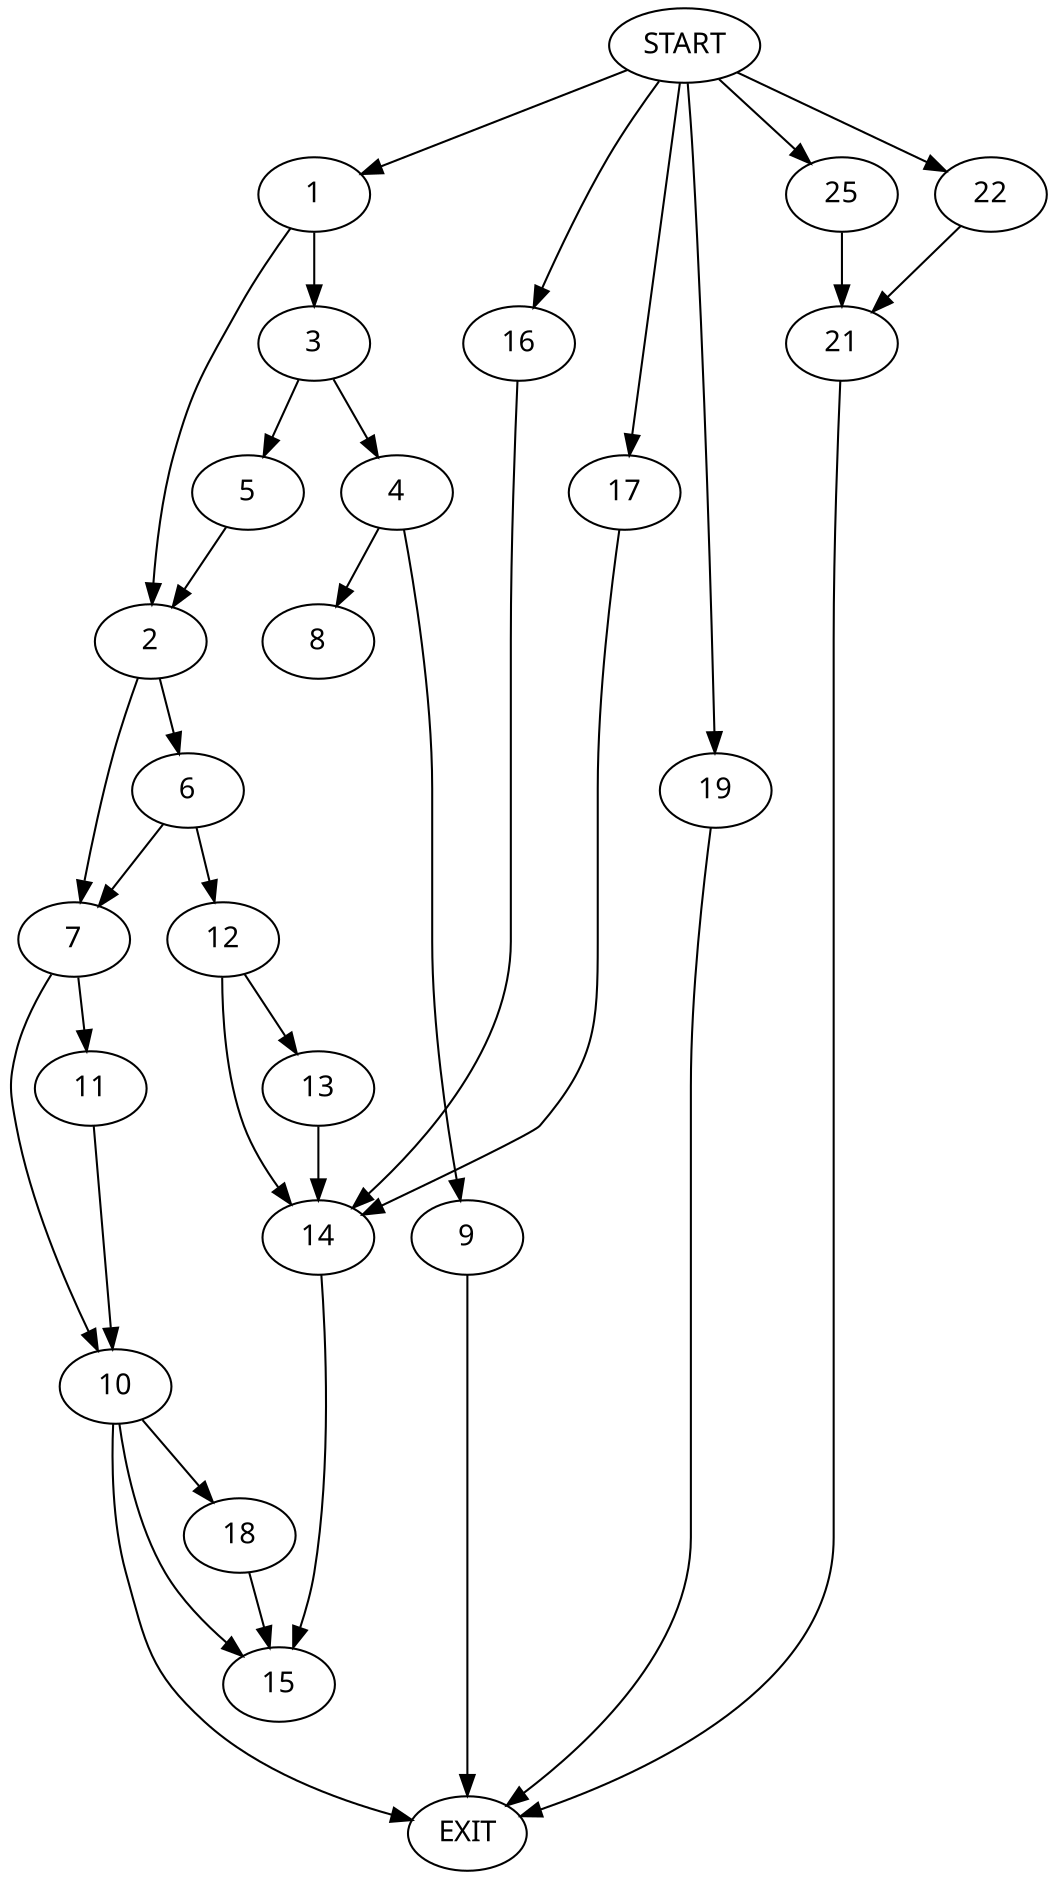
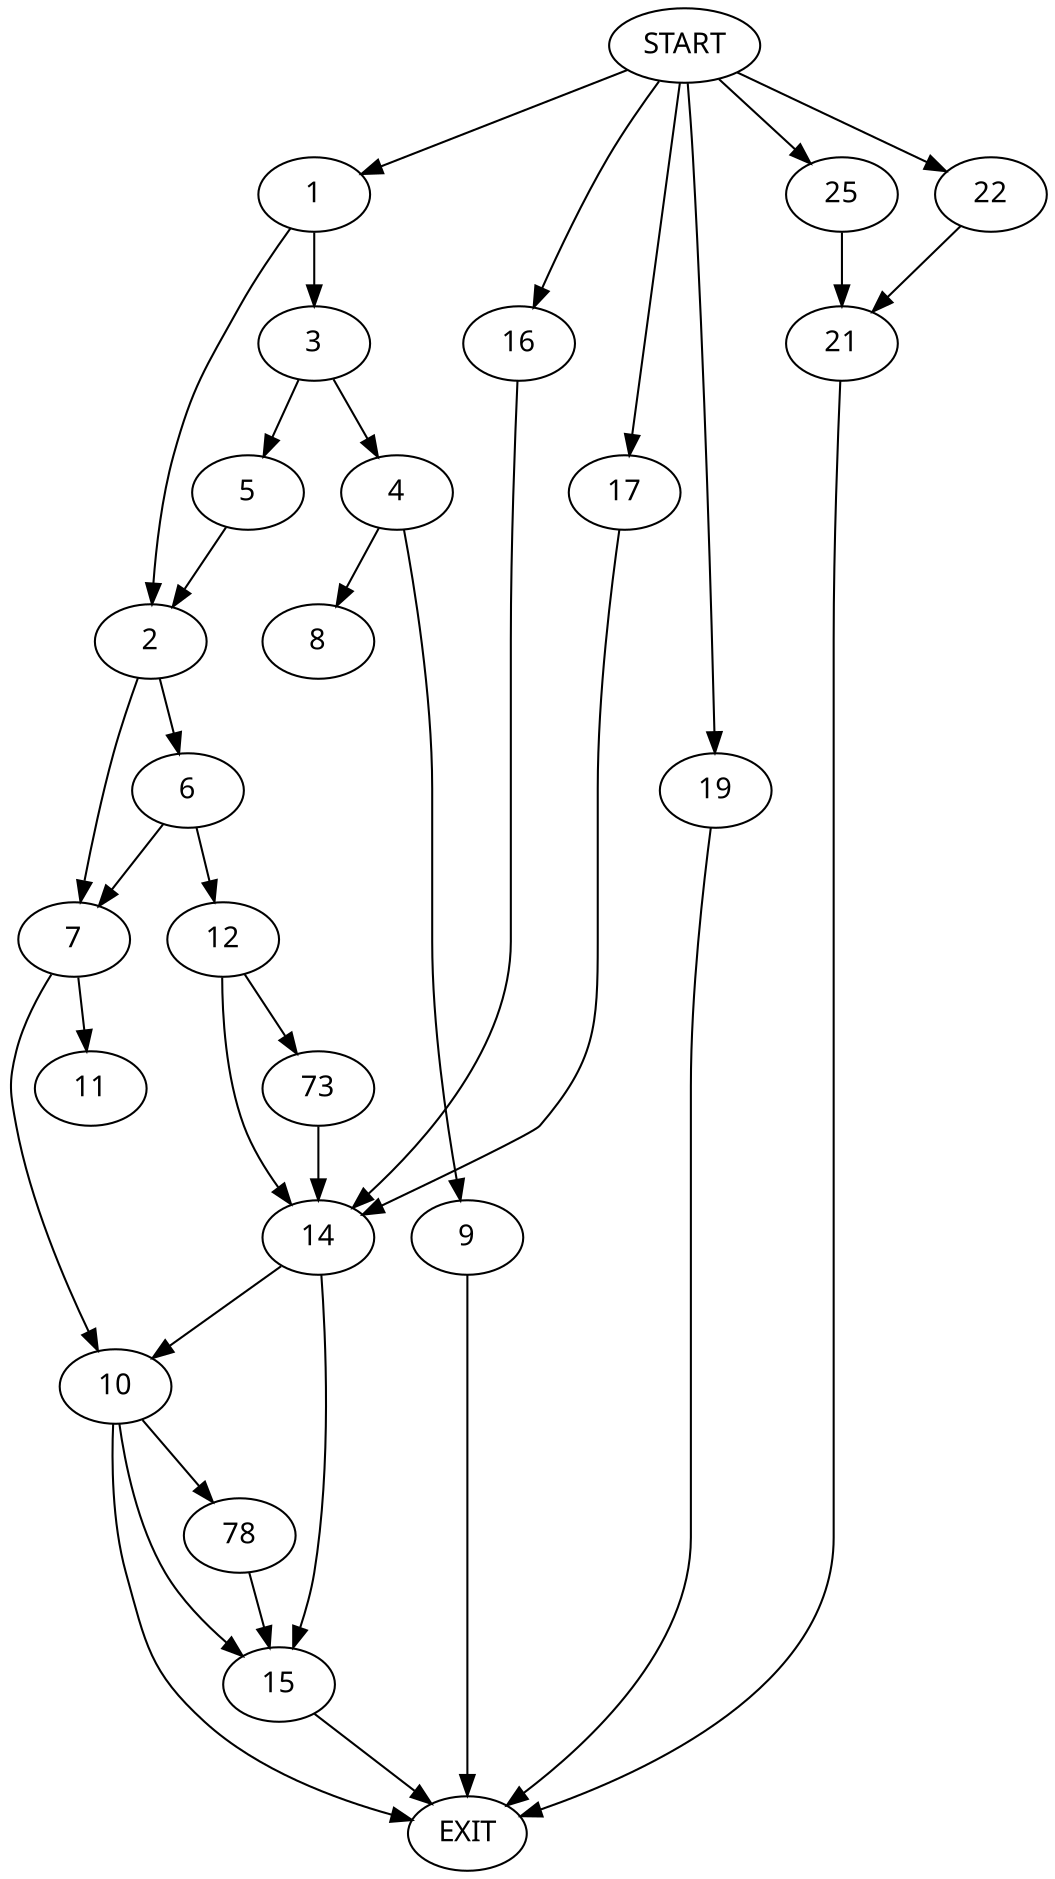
(318, 1089) -> (318, 1089)
(102, 1227) -> (226, 1306)
(240, 1536) -> (240, 1536)
none -> (365, 1752)
